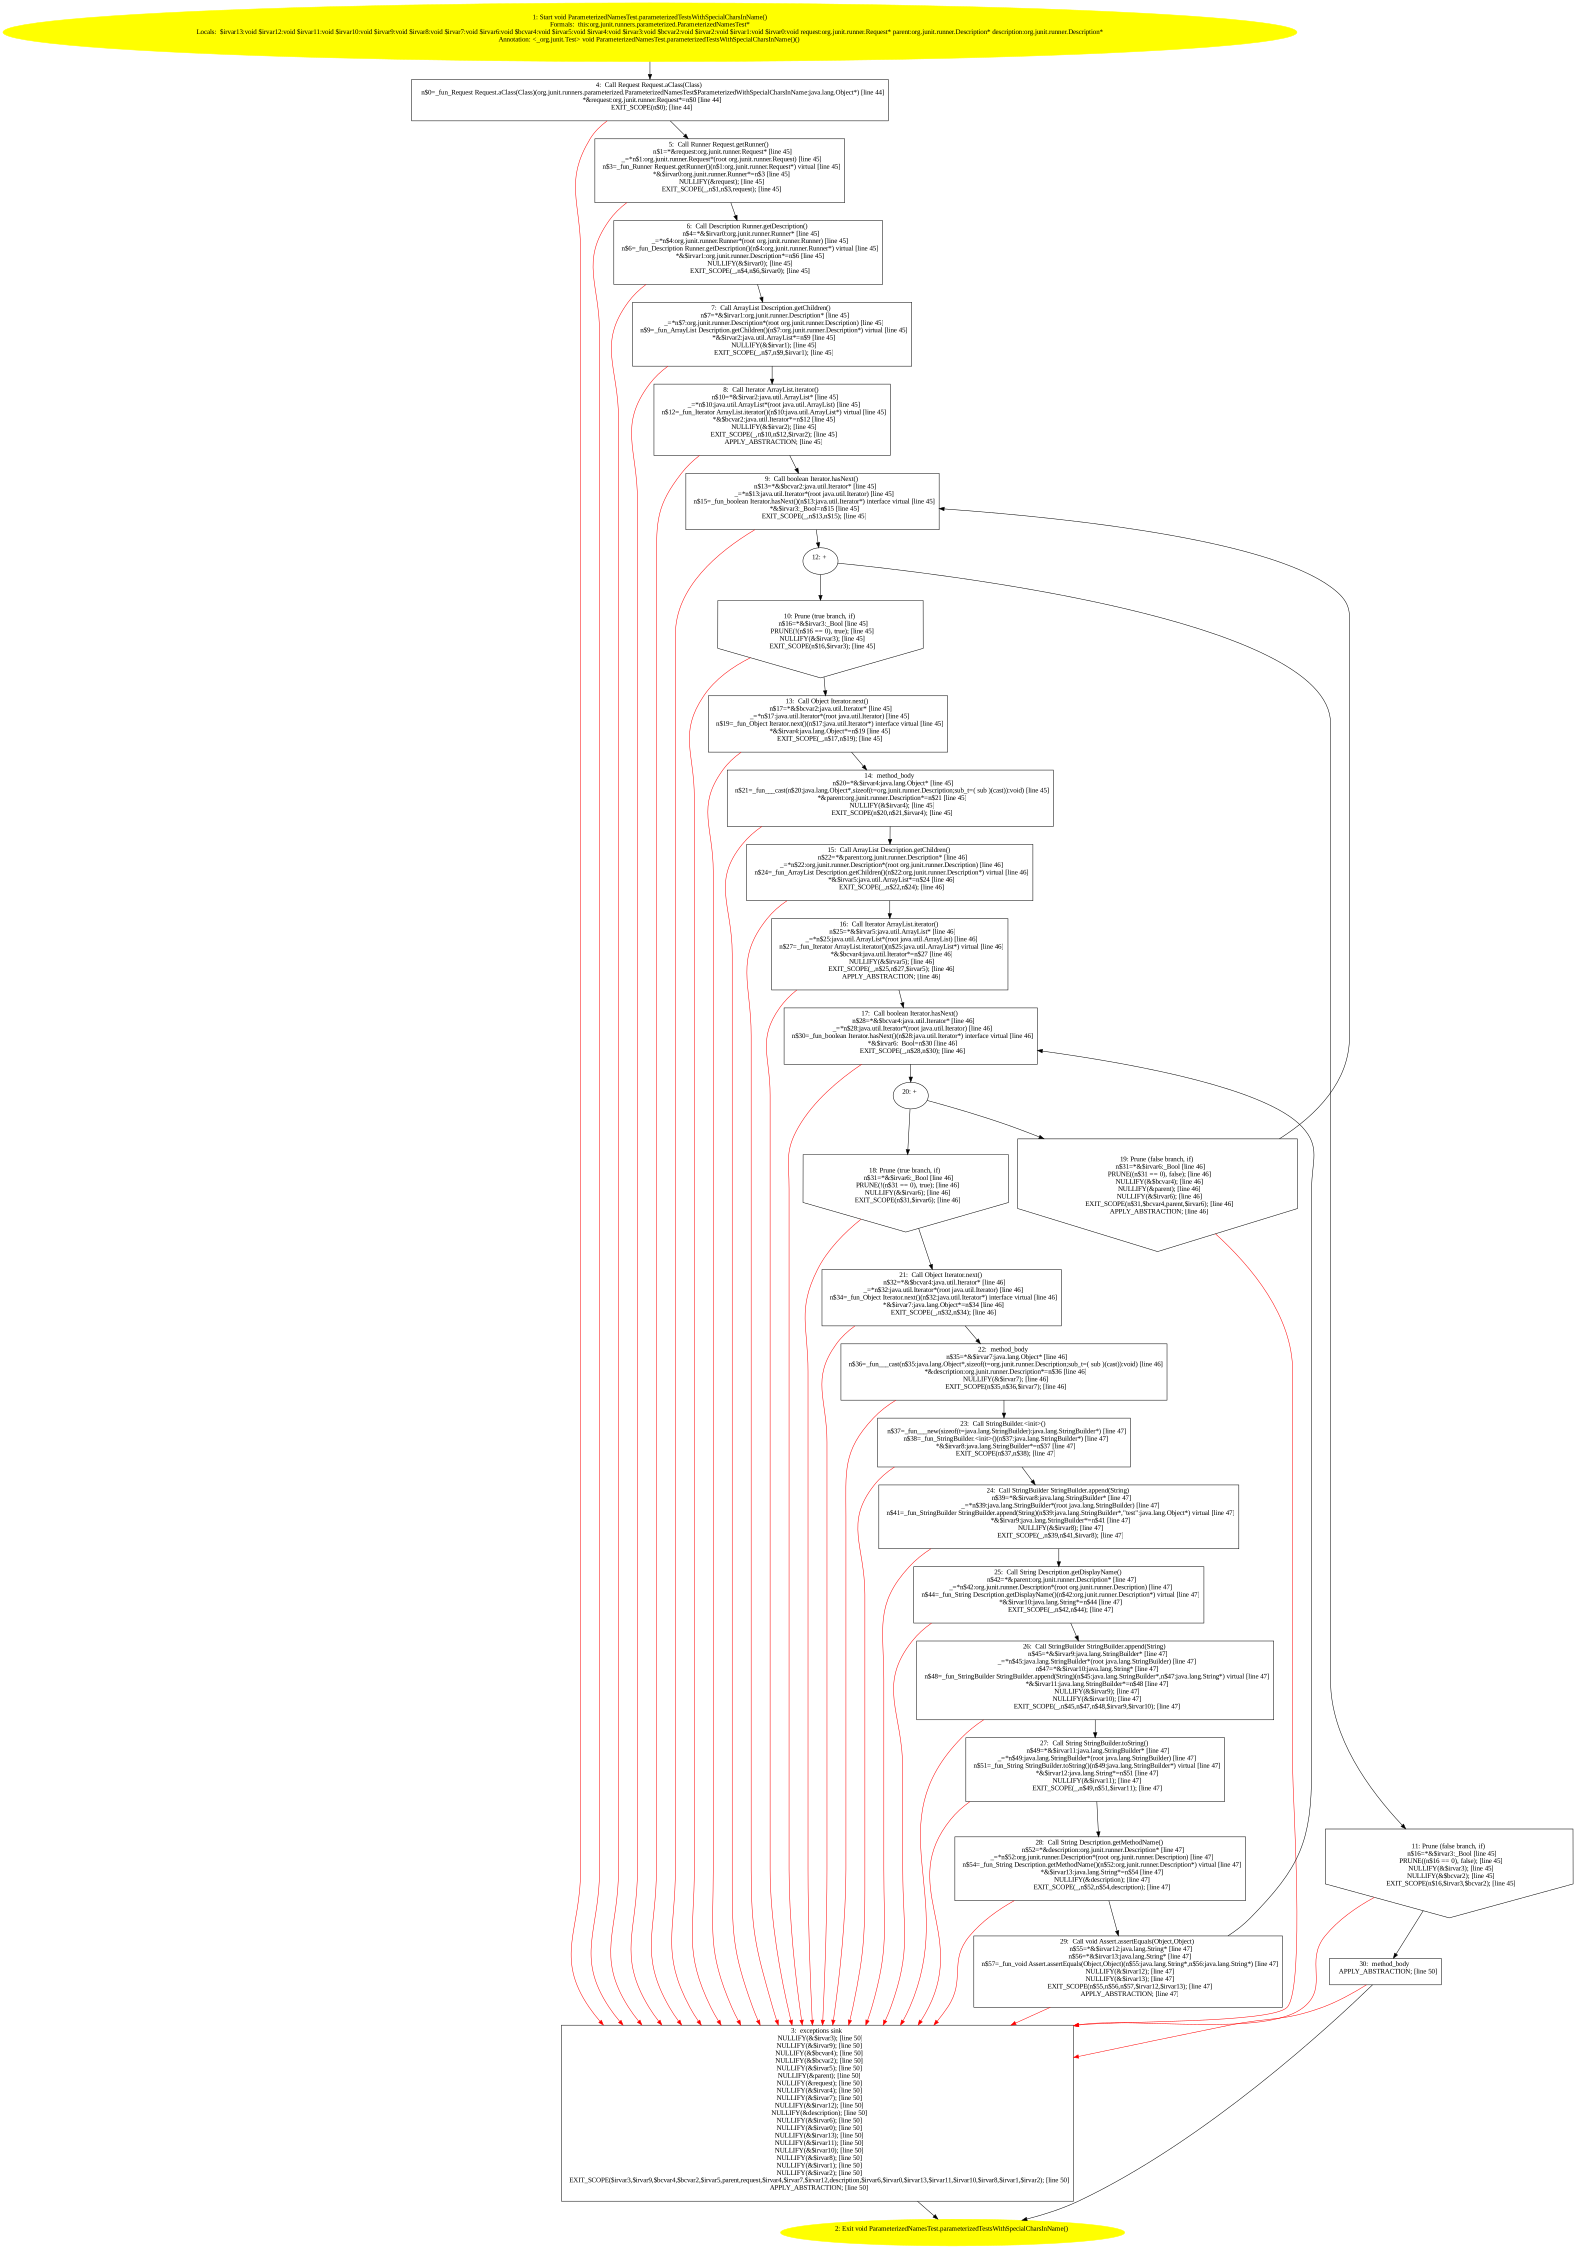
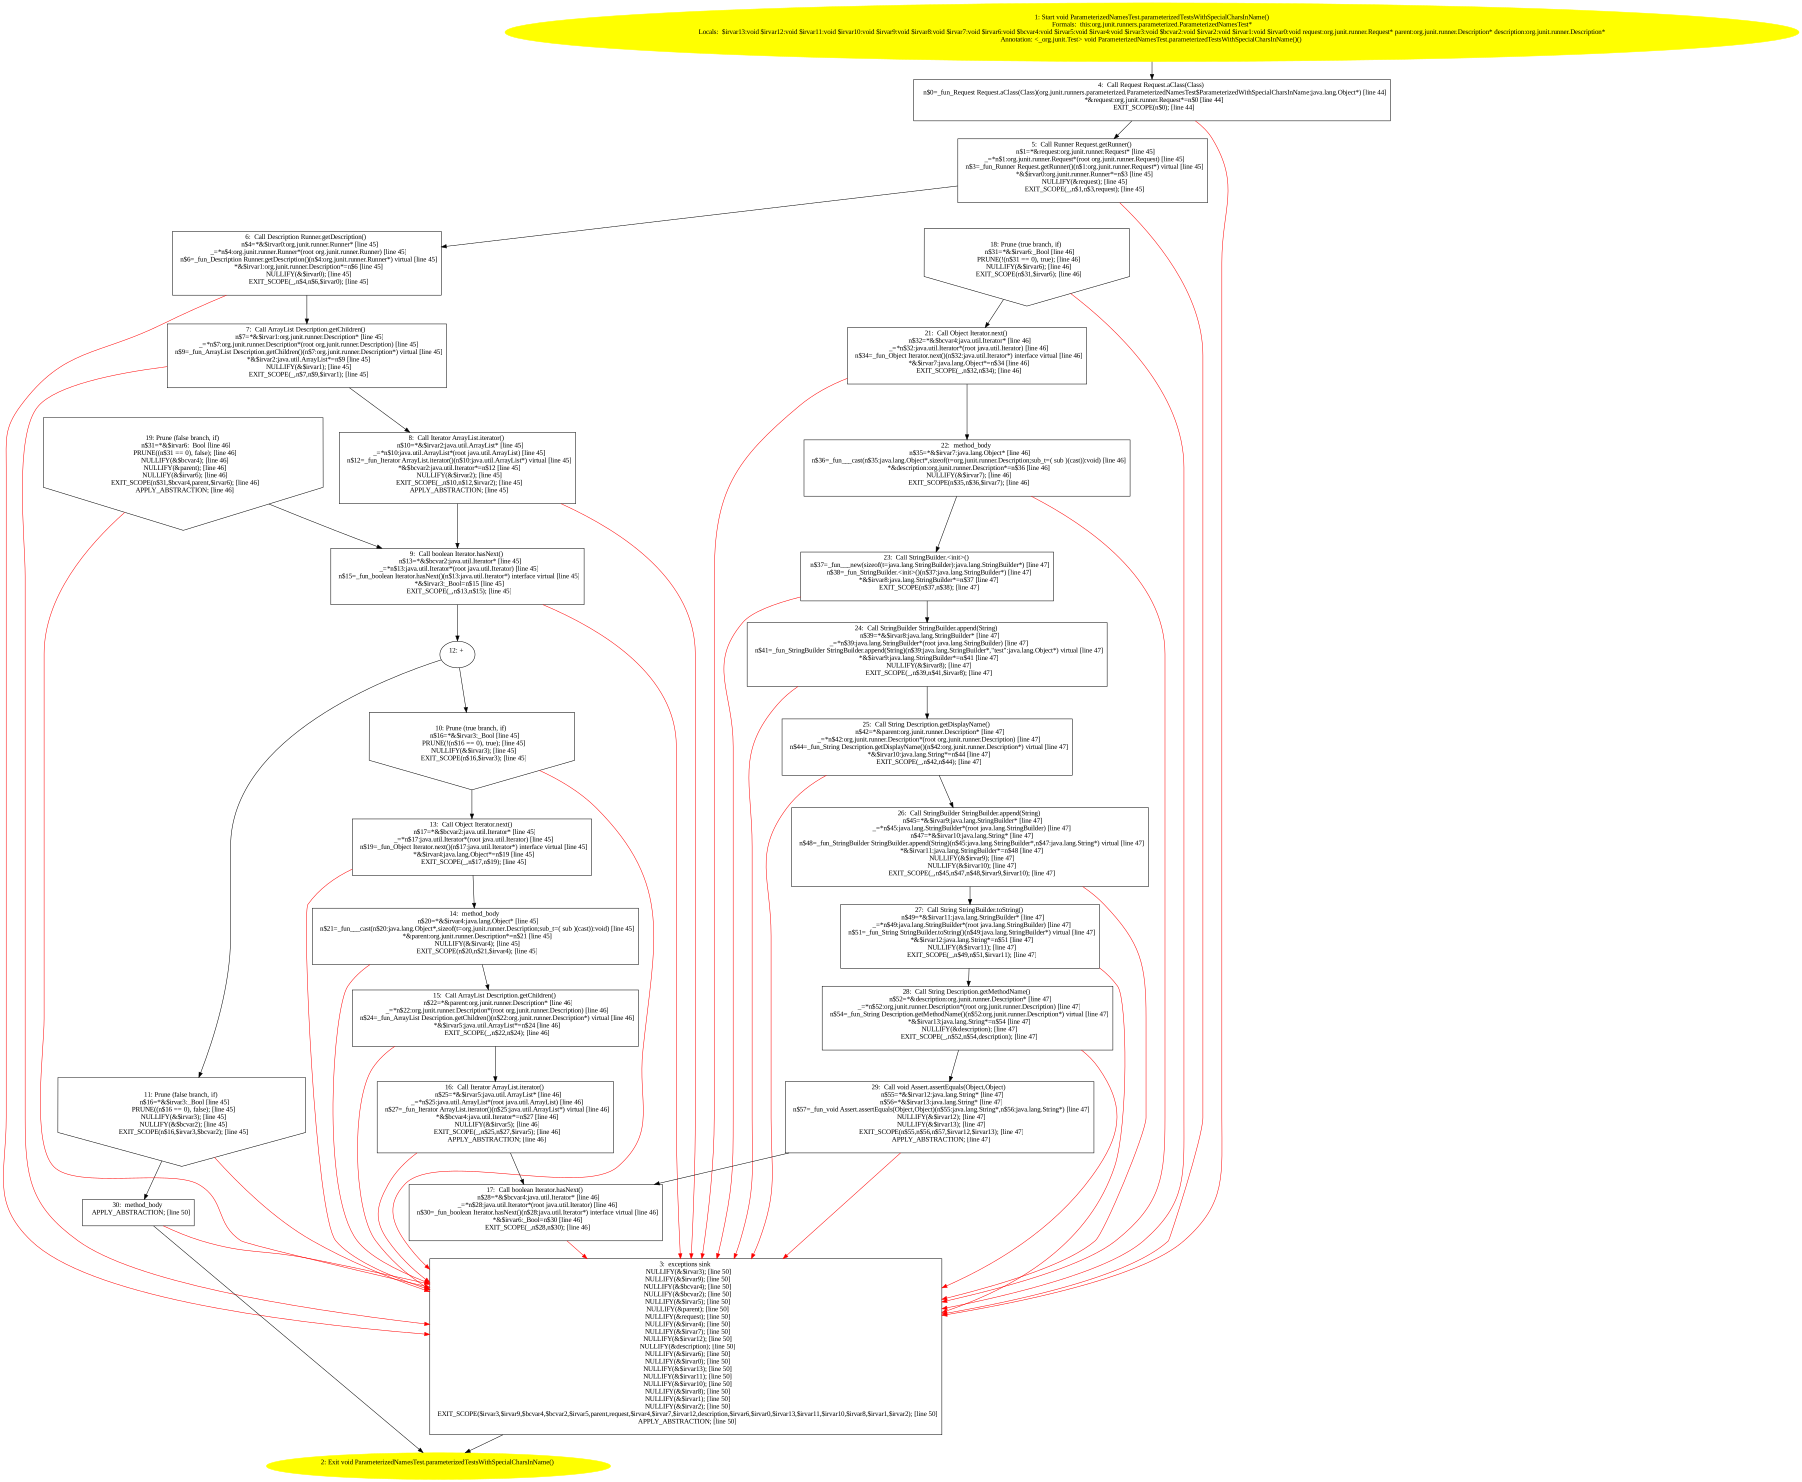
(911, 1096) -> none
